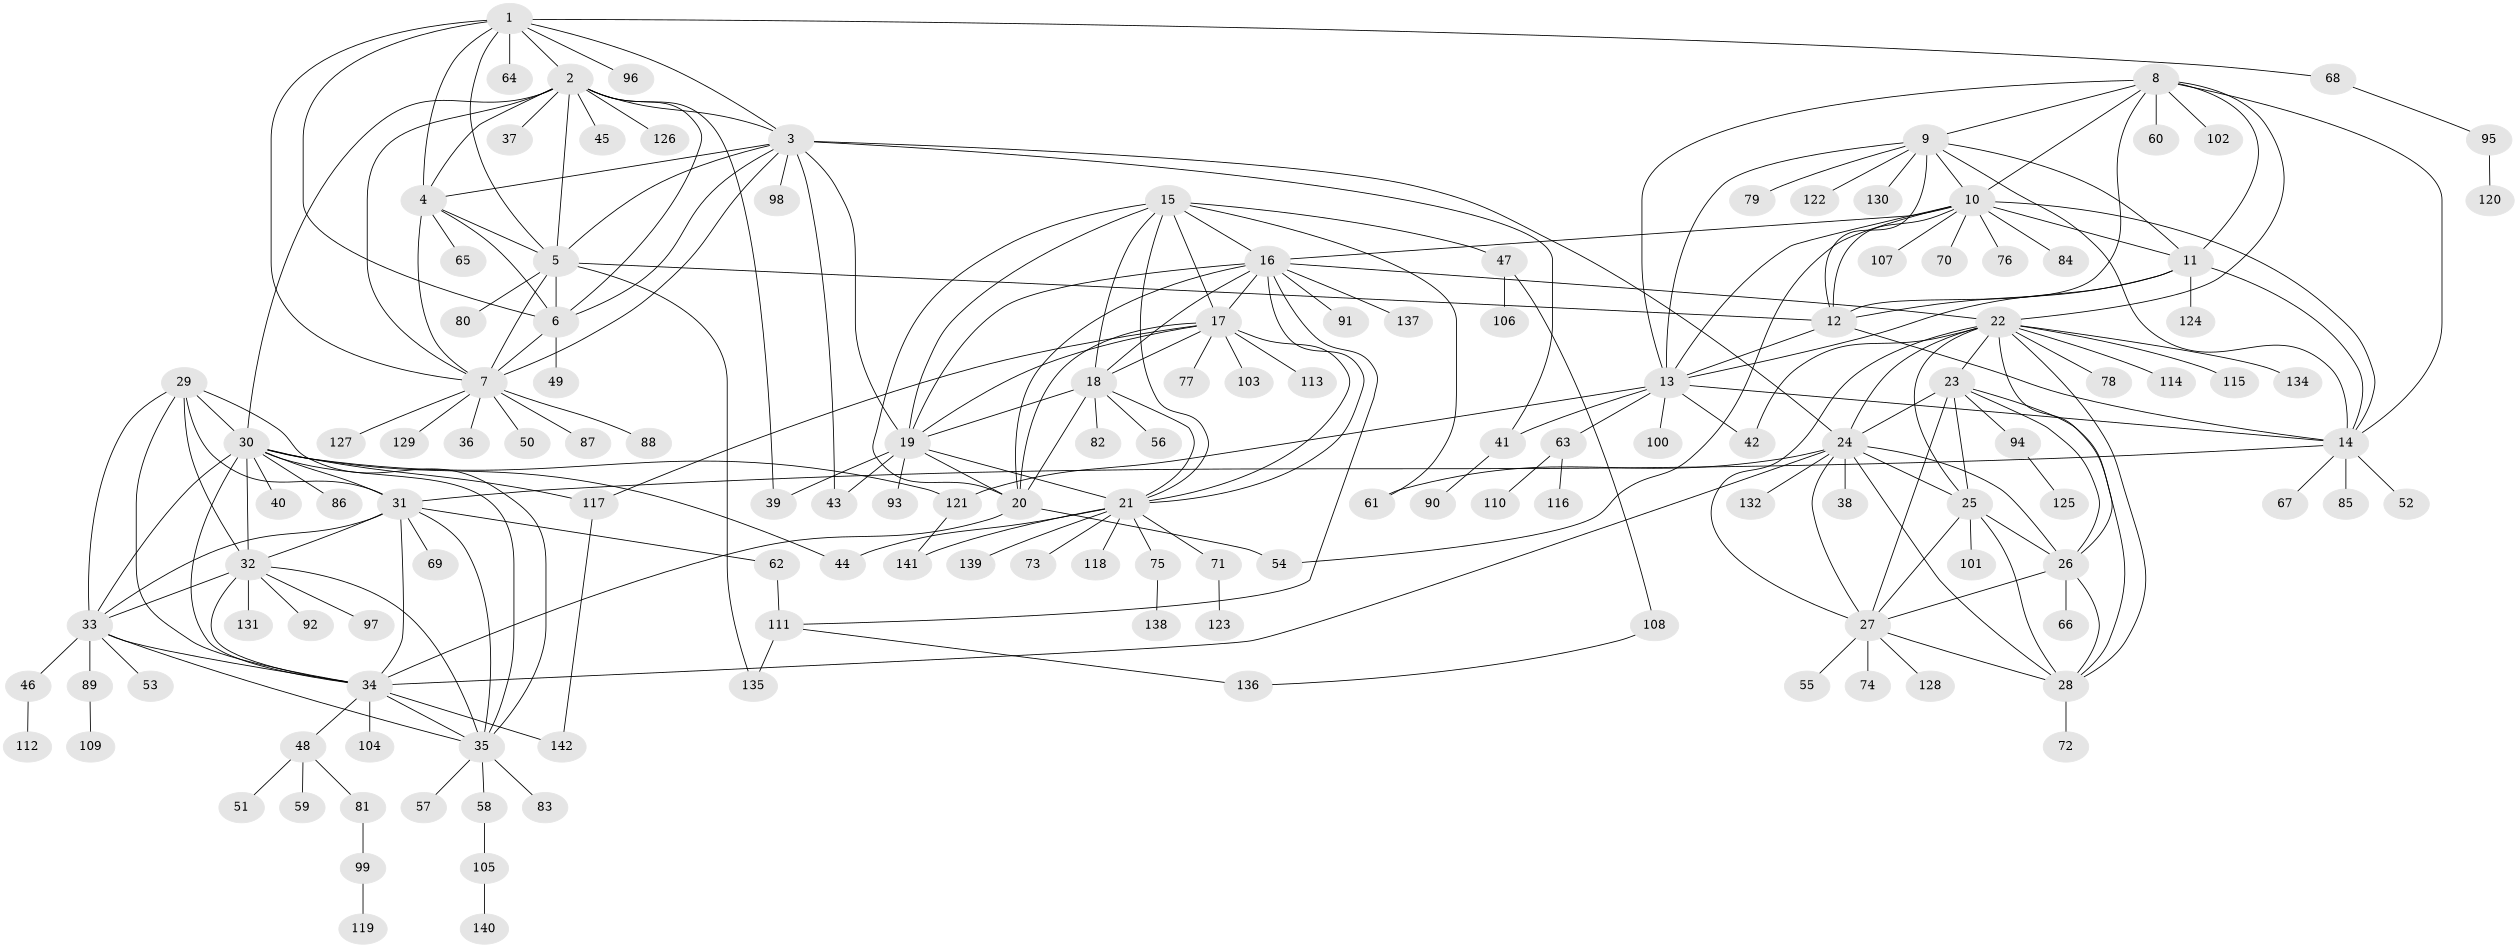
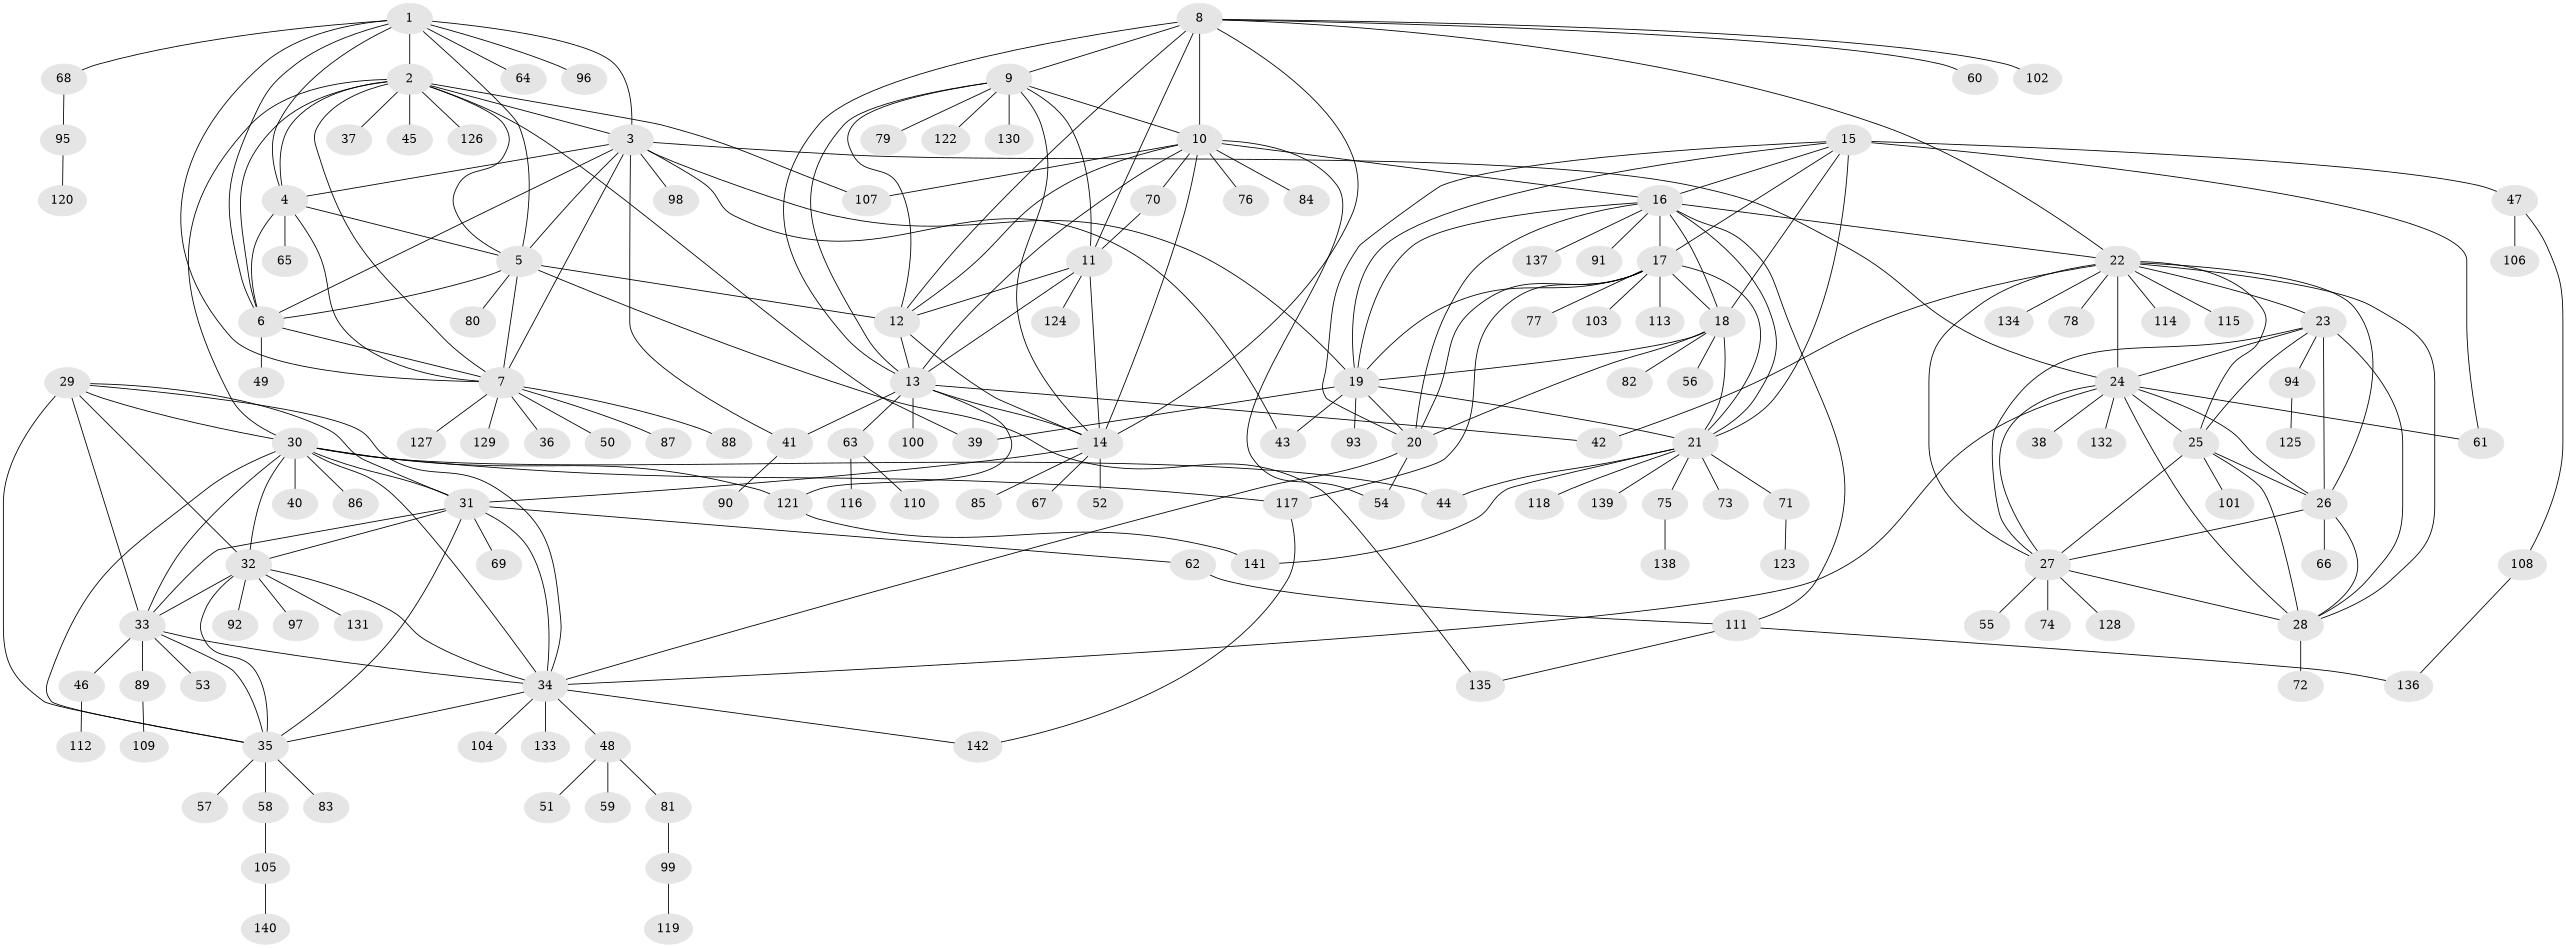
none -> (644, 121)
(2090, 233) -> (1118, 234)
none -> (545, 747)
